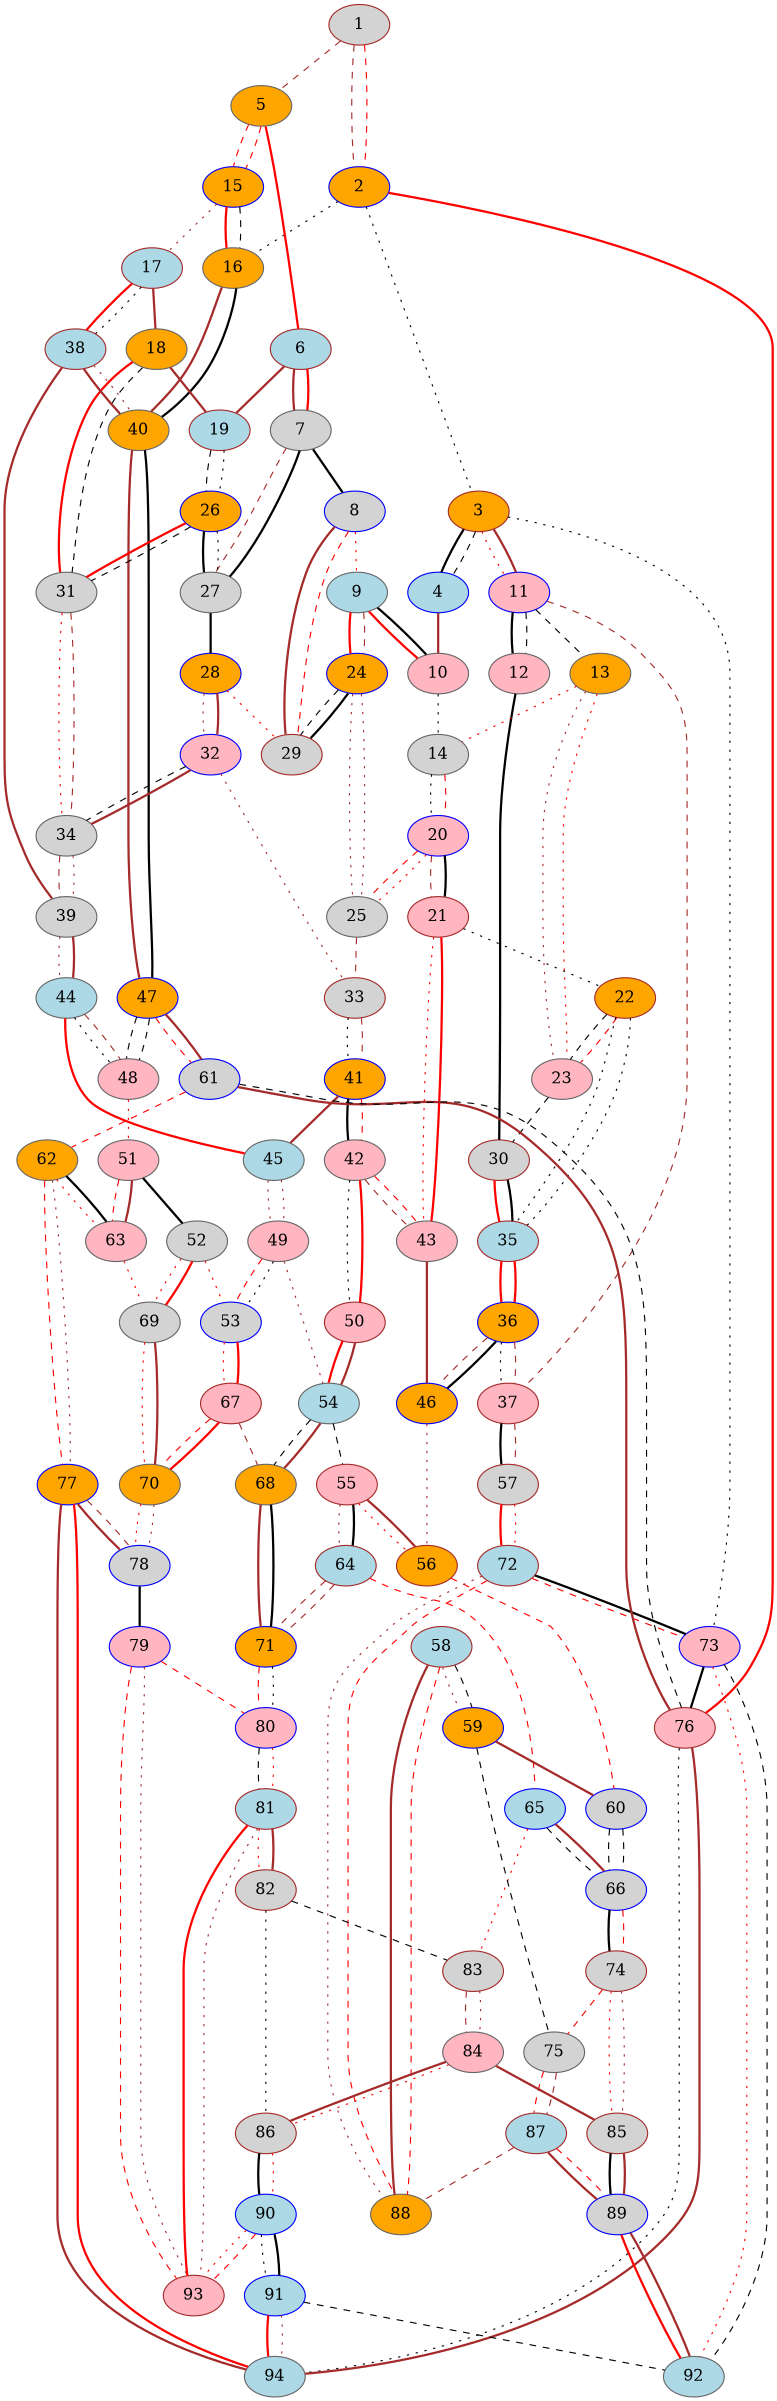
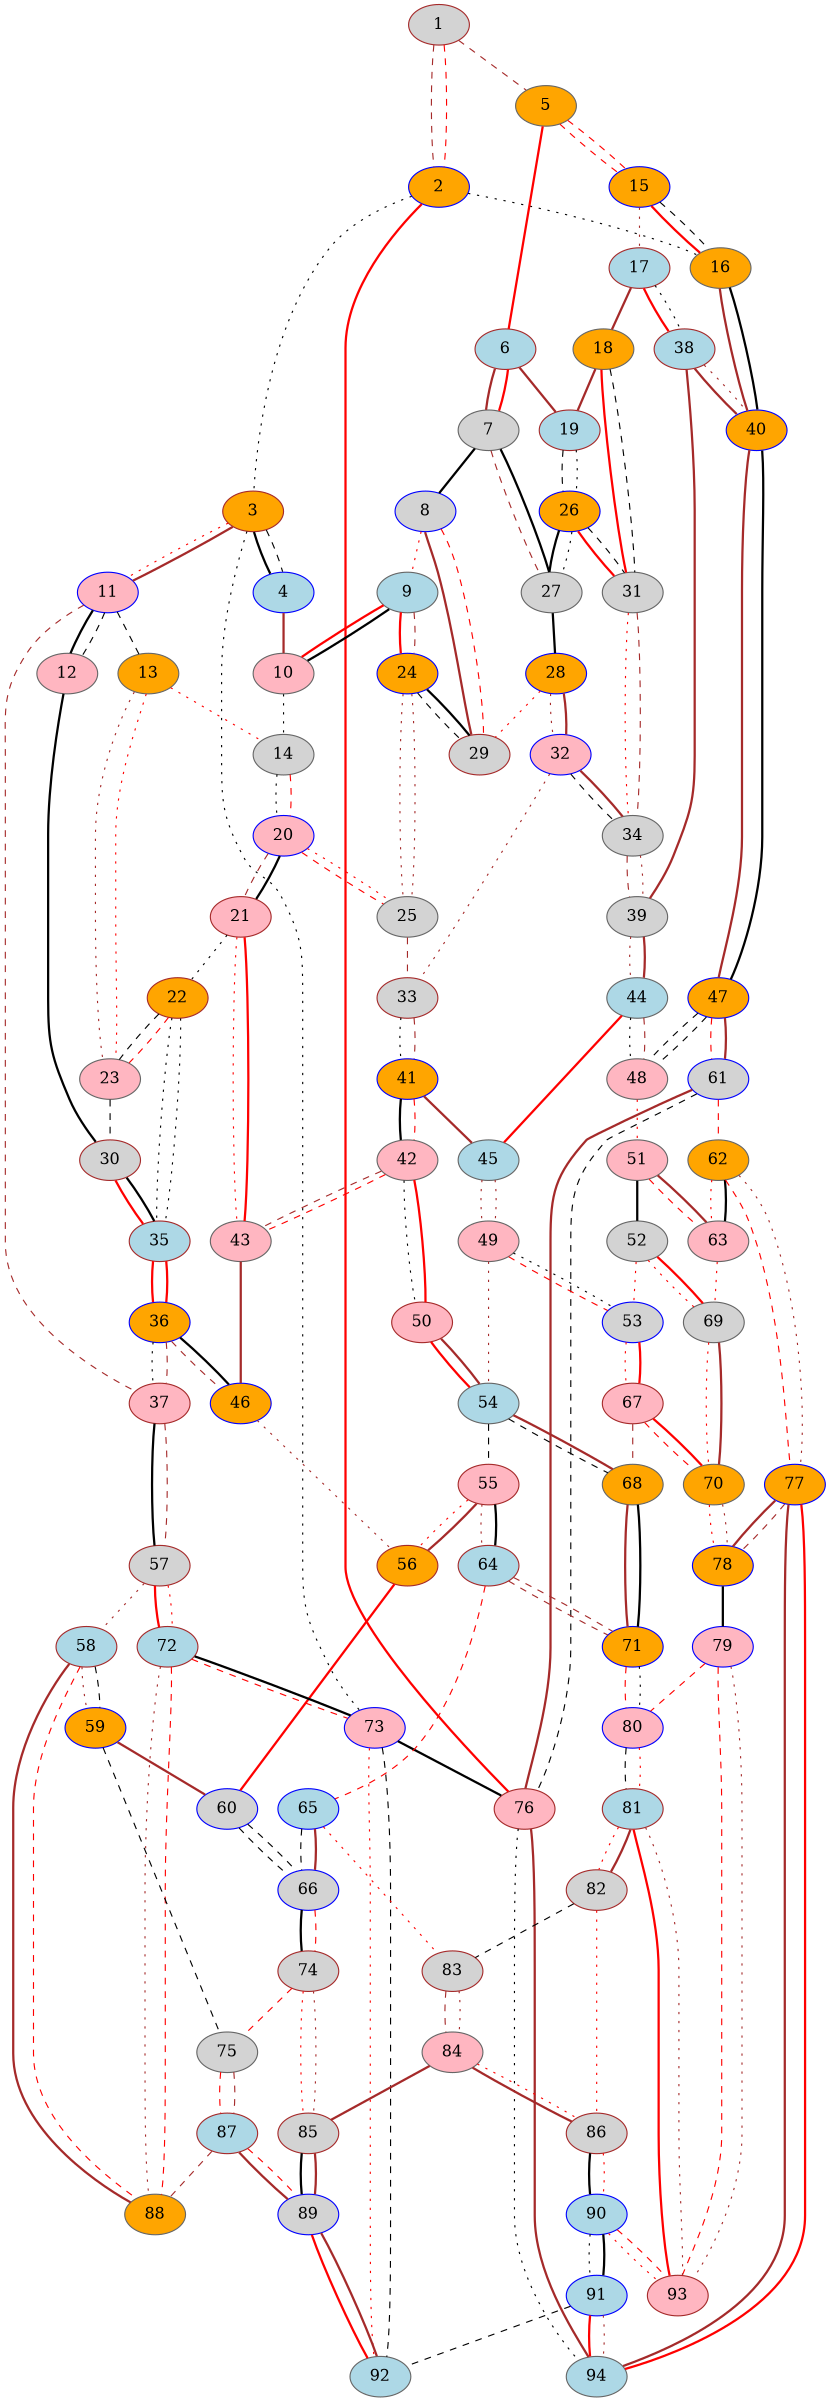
(139, 430) -> (757, 430)
(140, 1566) -> (723, 1566)
none -> (123, 1606)
(570, 1653) -> (317, 1687)
(266, 2012) -> (597, 2012)
